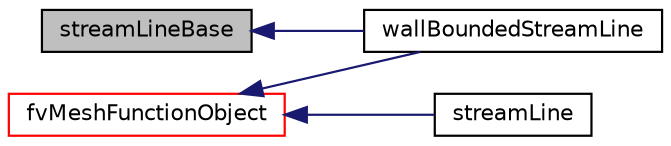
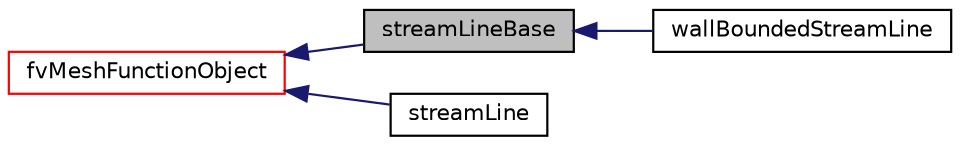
(341, 70) -> (336, 48)
